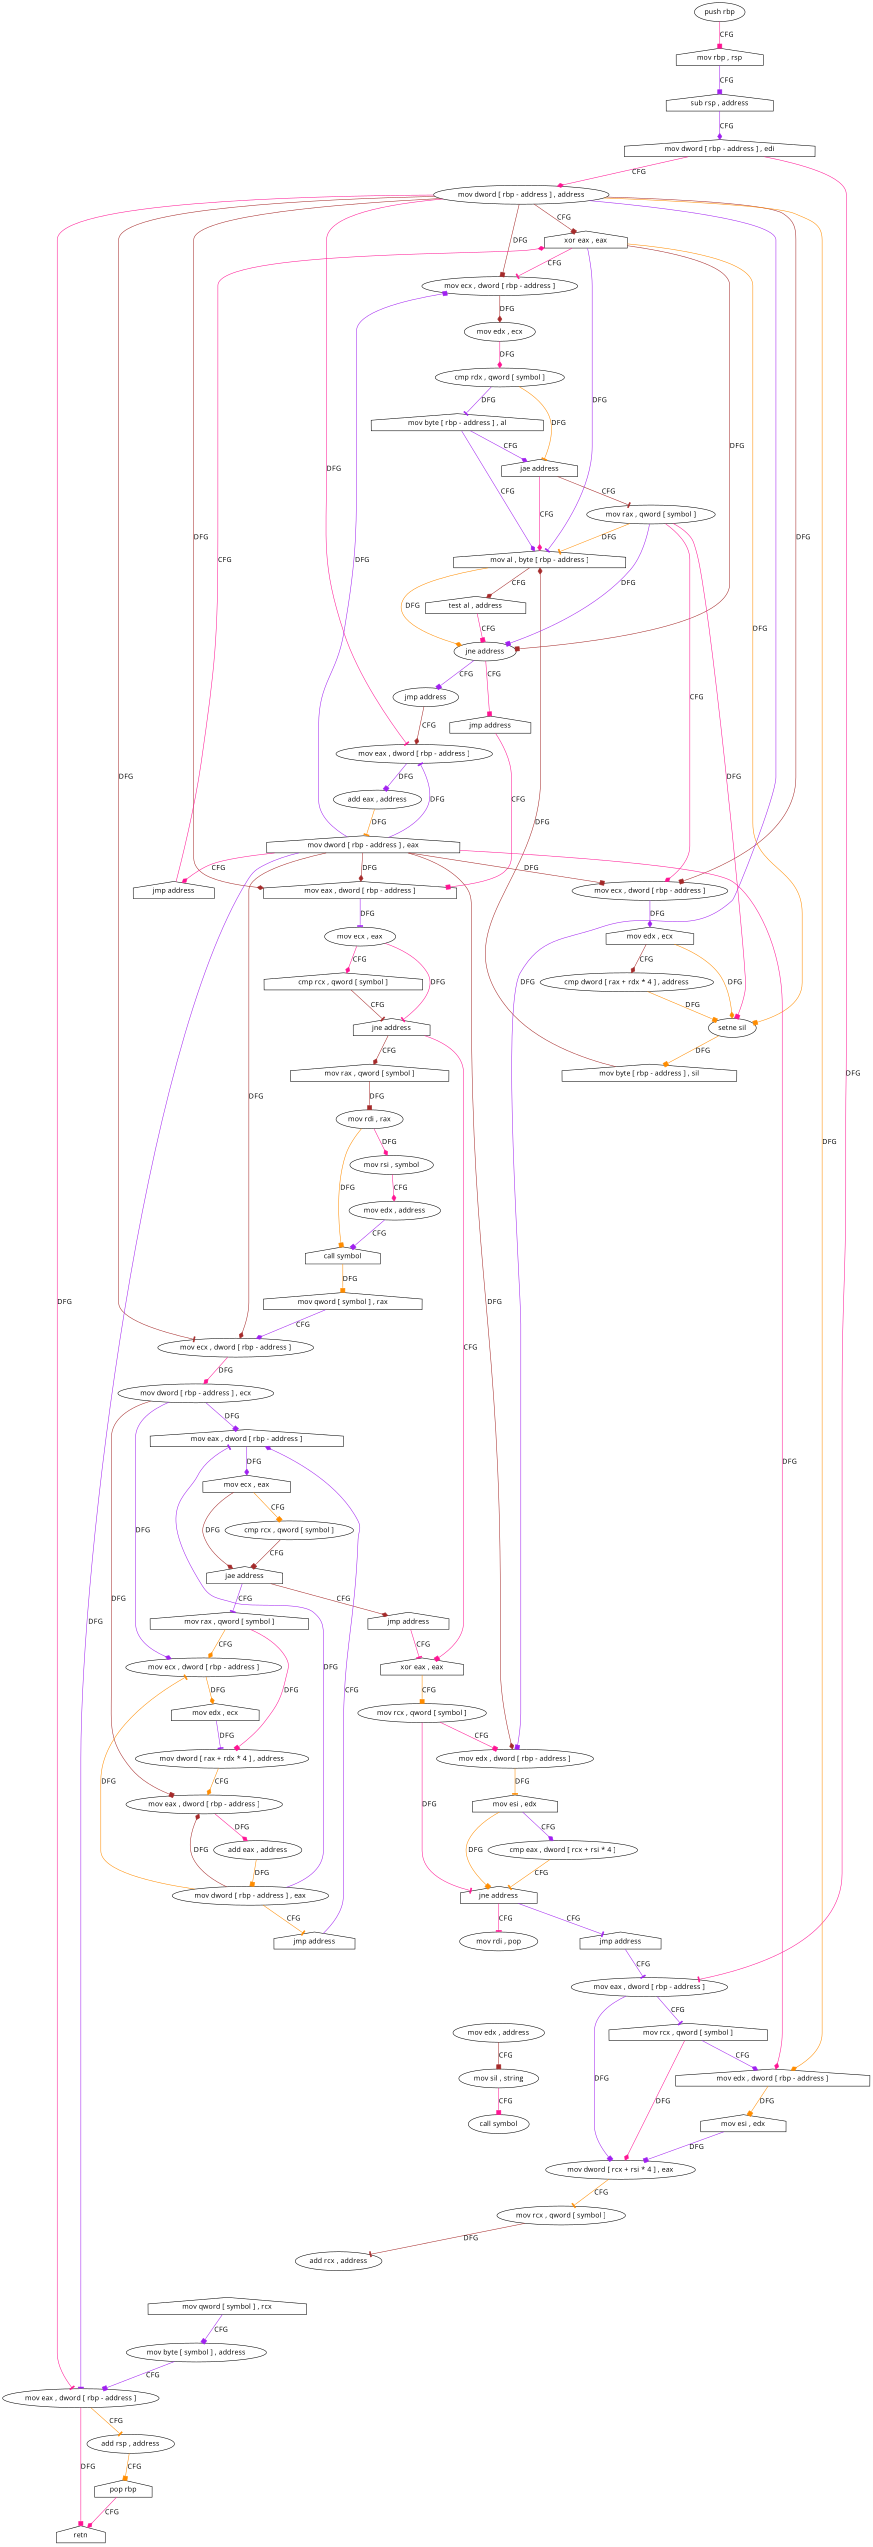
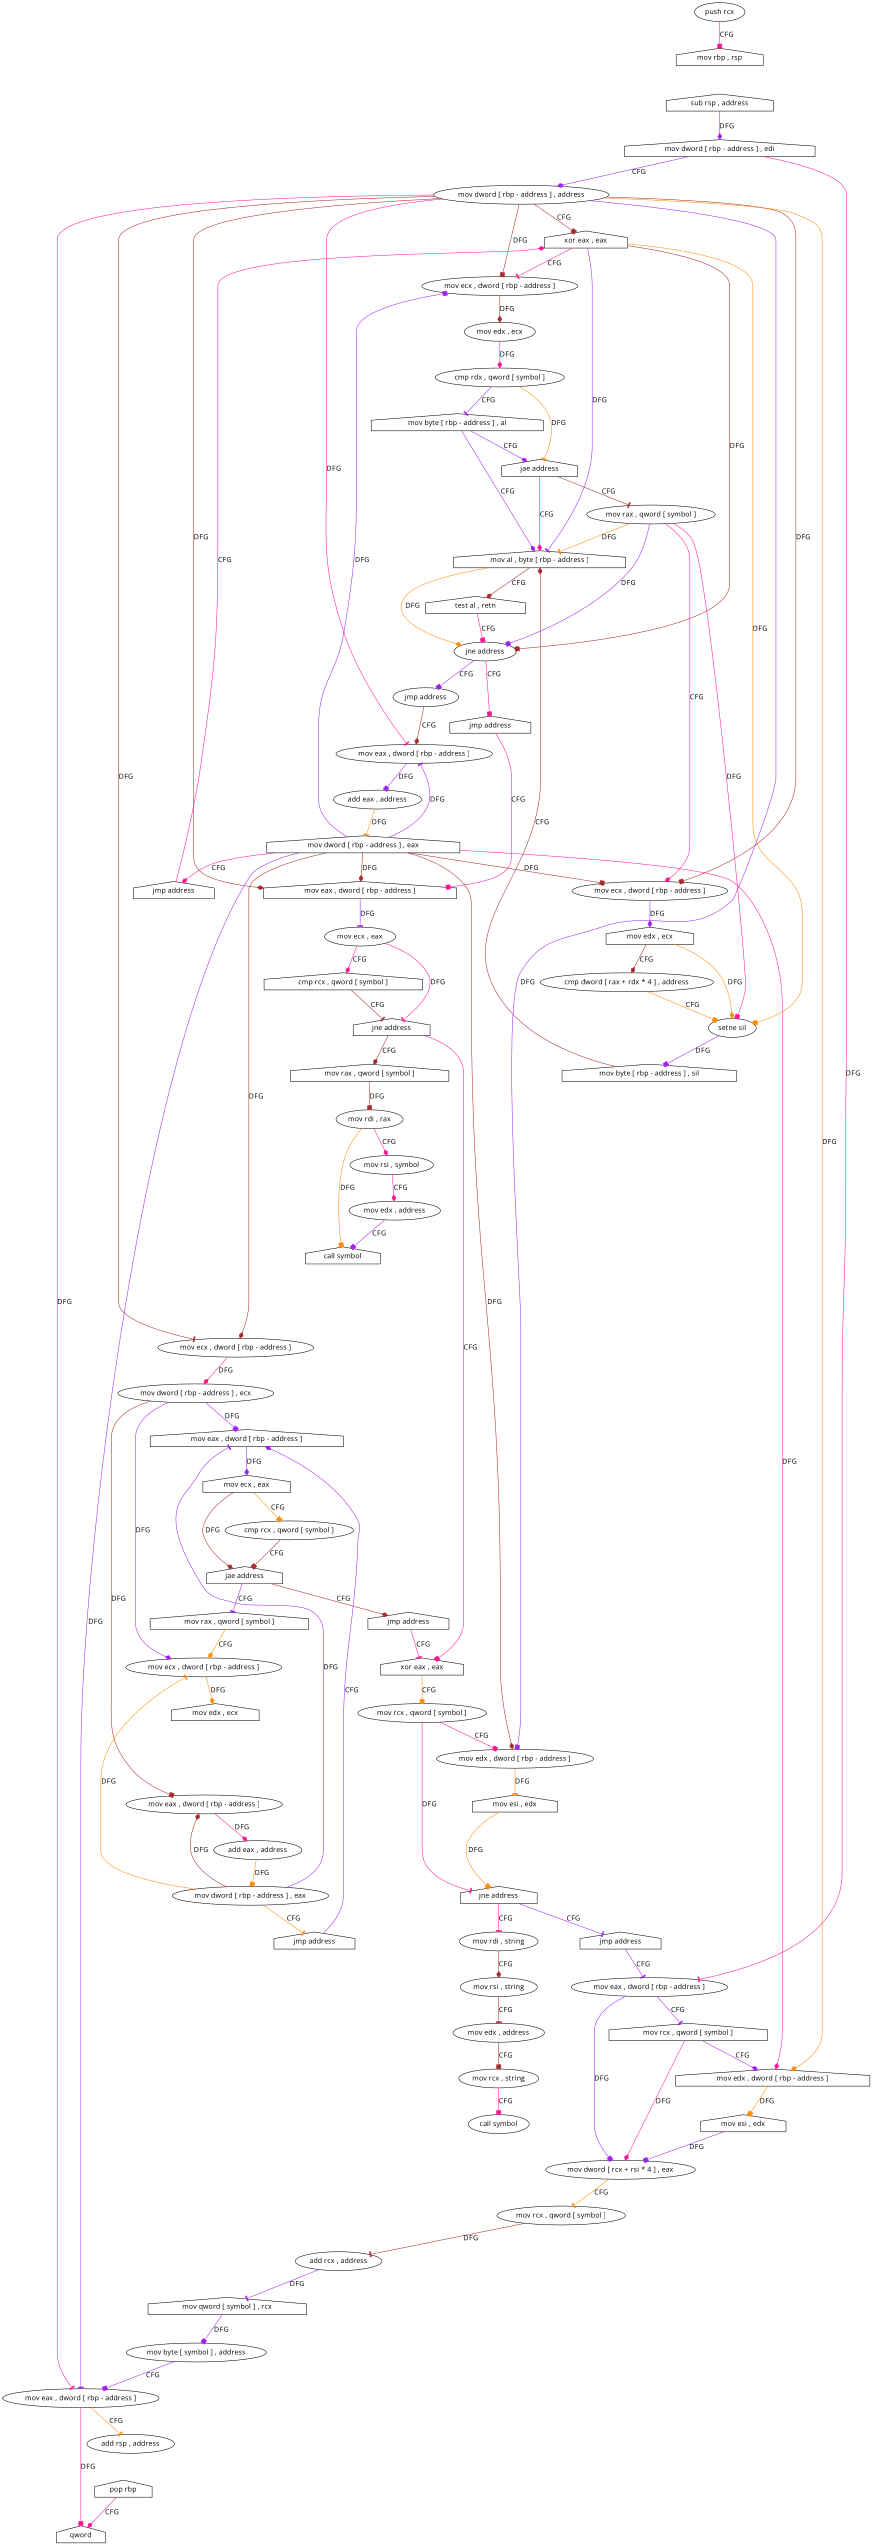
(720, 12) -> (720, 12)
(720, 77) -> none
(727, 126) -> (727, 126)
(626, 171) -> (626, 171)
(489, 400) -> (489, 400)
(476, 606) -> (476, 606)
(543, 822) -> (543, 822)
(693, 1005) -> (693, 1005)
(694, 1049) -> (694, 1049)
(390, 1142) -> (390, 1142)
(343, 1302) -> none
(222, 1759) -> none
(563, 1850) -> none
(499, 1941) -> (499, 1941)
none -> (499, 1987)
(499, 2078) -> (499, 2078)
none -> (284, 2284)
(222, 2330) -> (222, 2330)
(127, 2464) -> none
(81, 2535) -> (81, 2535)
